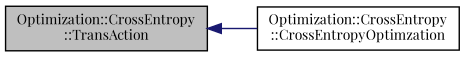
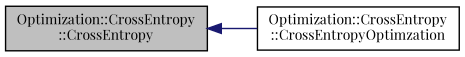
(106, 29) -> (106, 29)
